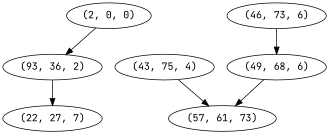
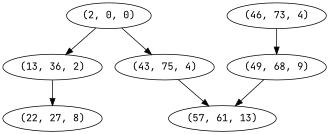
(277, 16) -> (277, 16)
none -> (134, 39)
(53, 67) -> (53, 67)
(277, 67) -> (277, 67)
(53, 119) -> (53, 119)
(222, 119) -> (222, 119)
